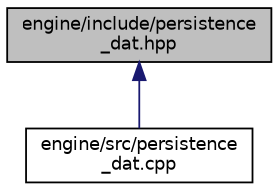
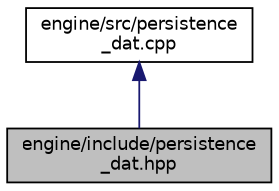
(139, 105) -> (139, 105)
